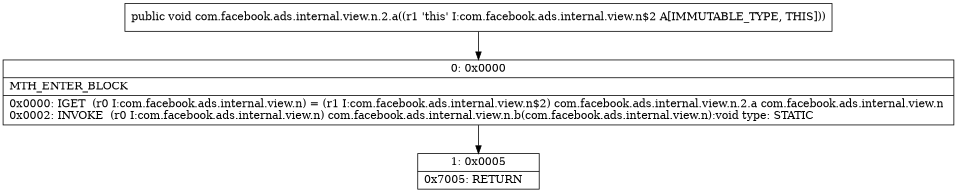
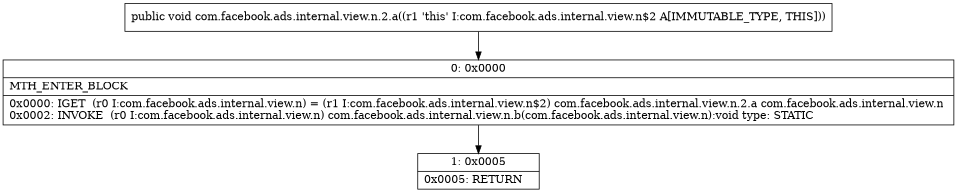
(478, 180) -> (478, 180)
